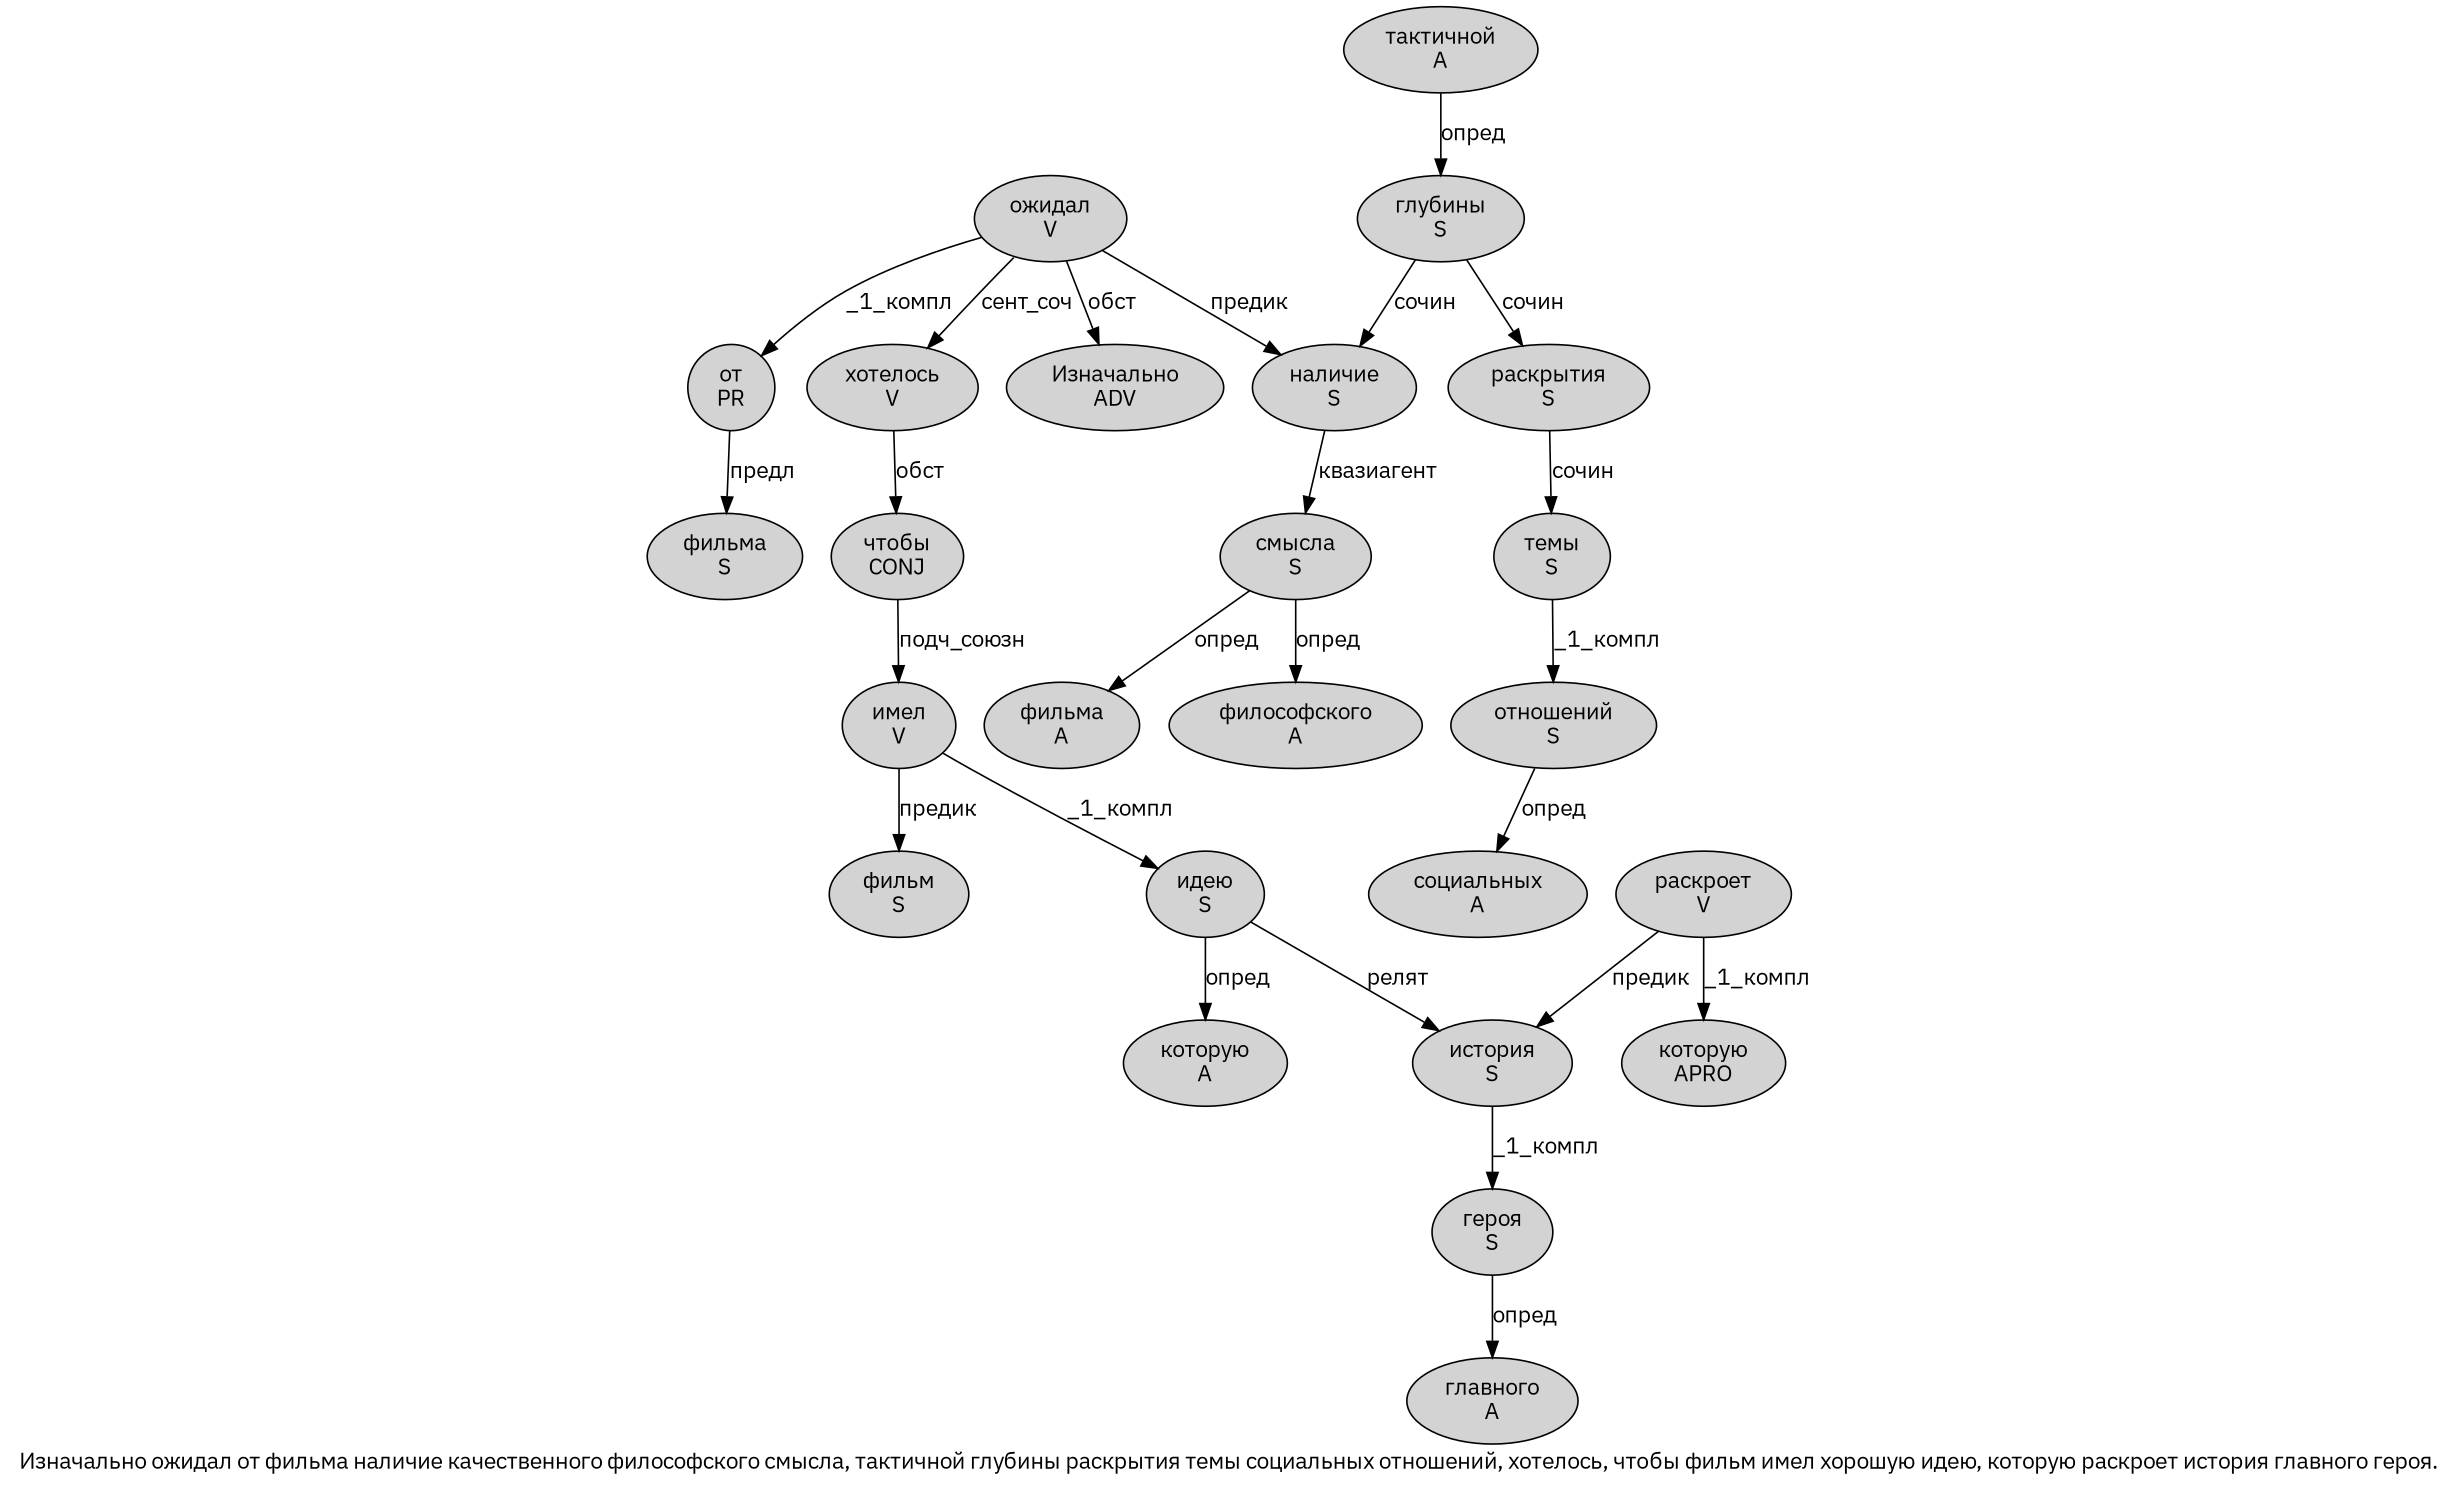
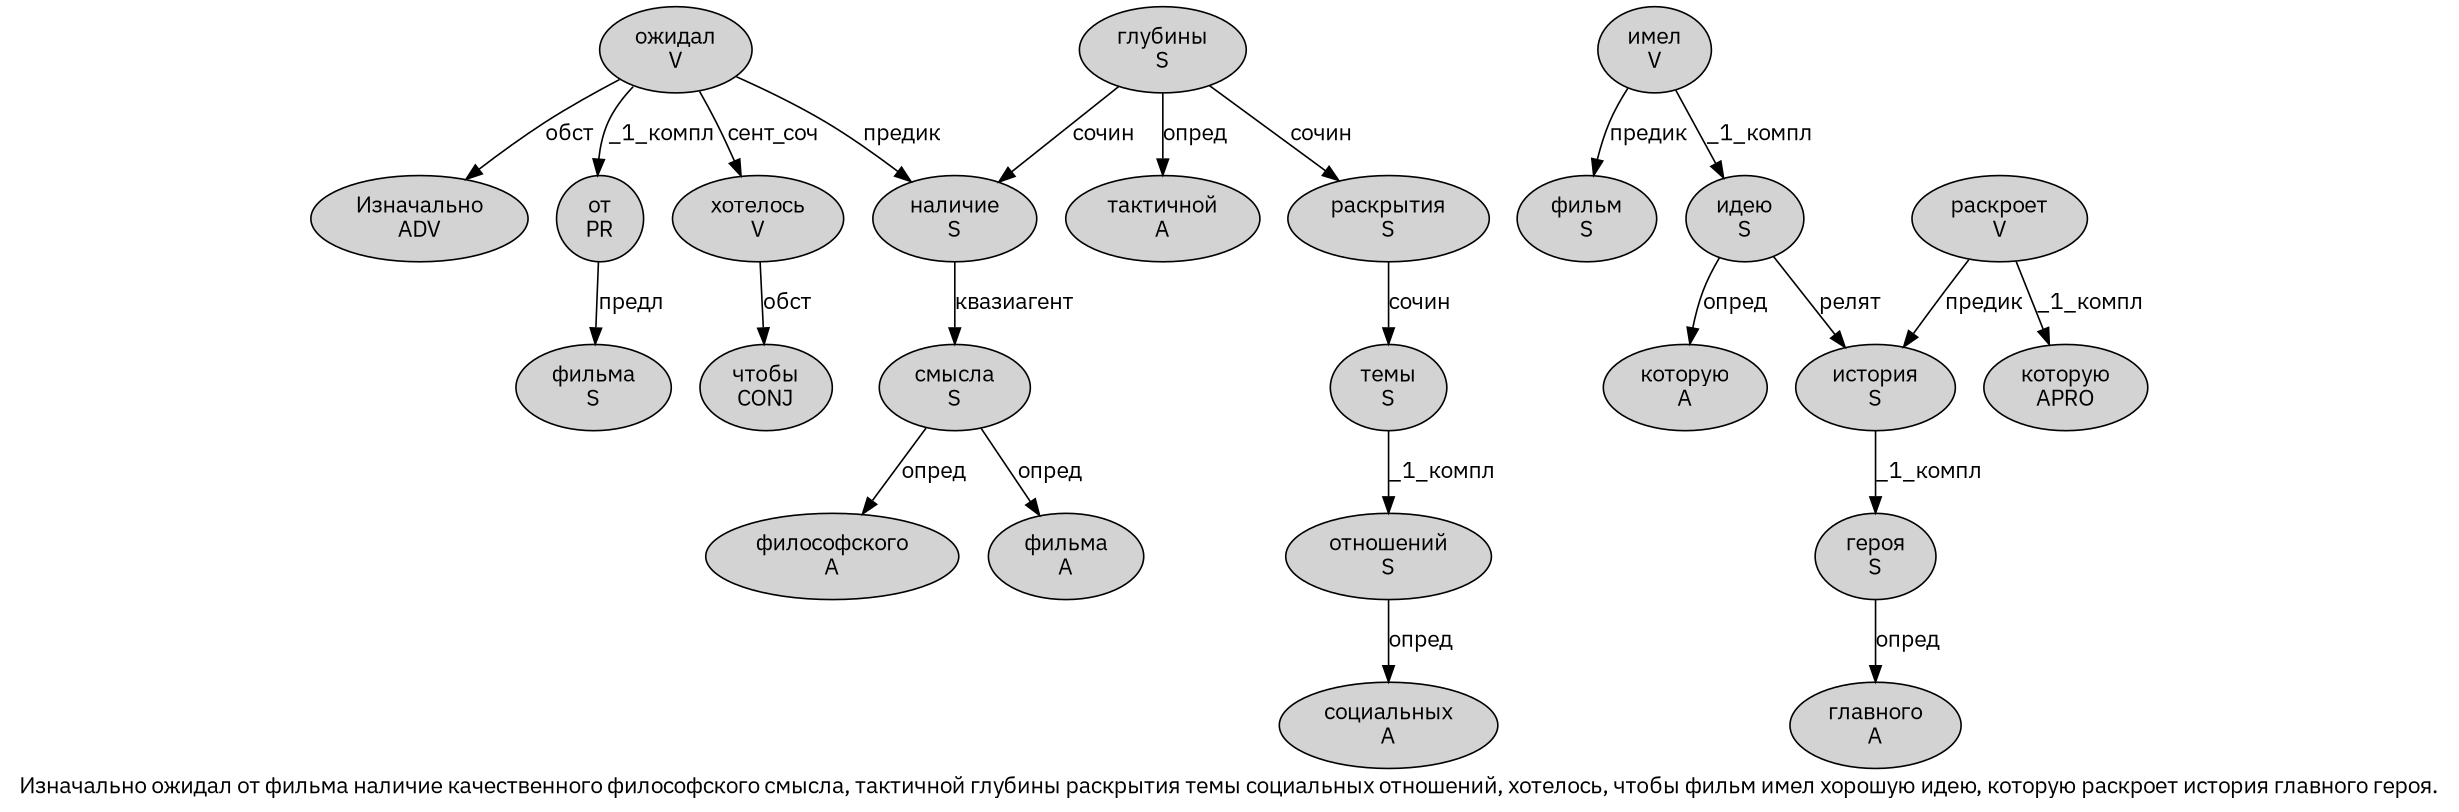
(1441, 126) -> (1163, 126)
(898, 633) -> none
